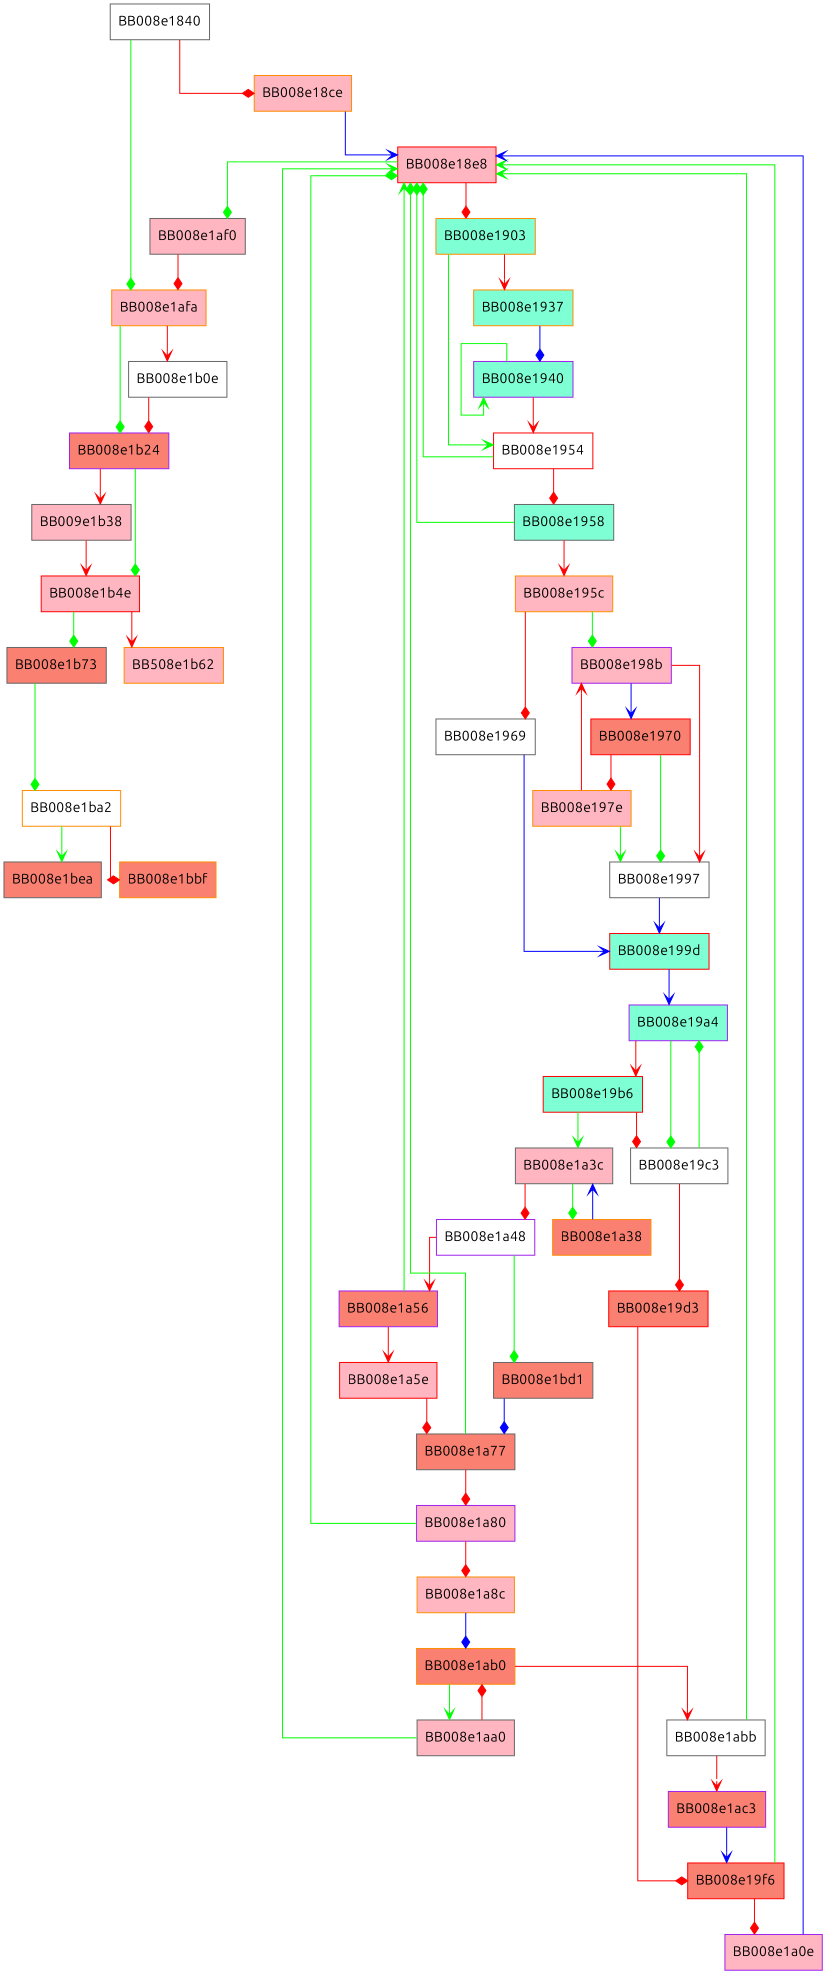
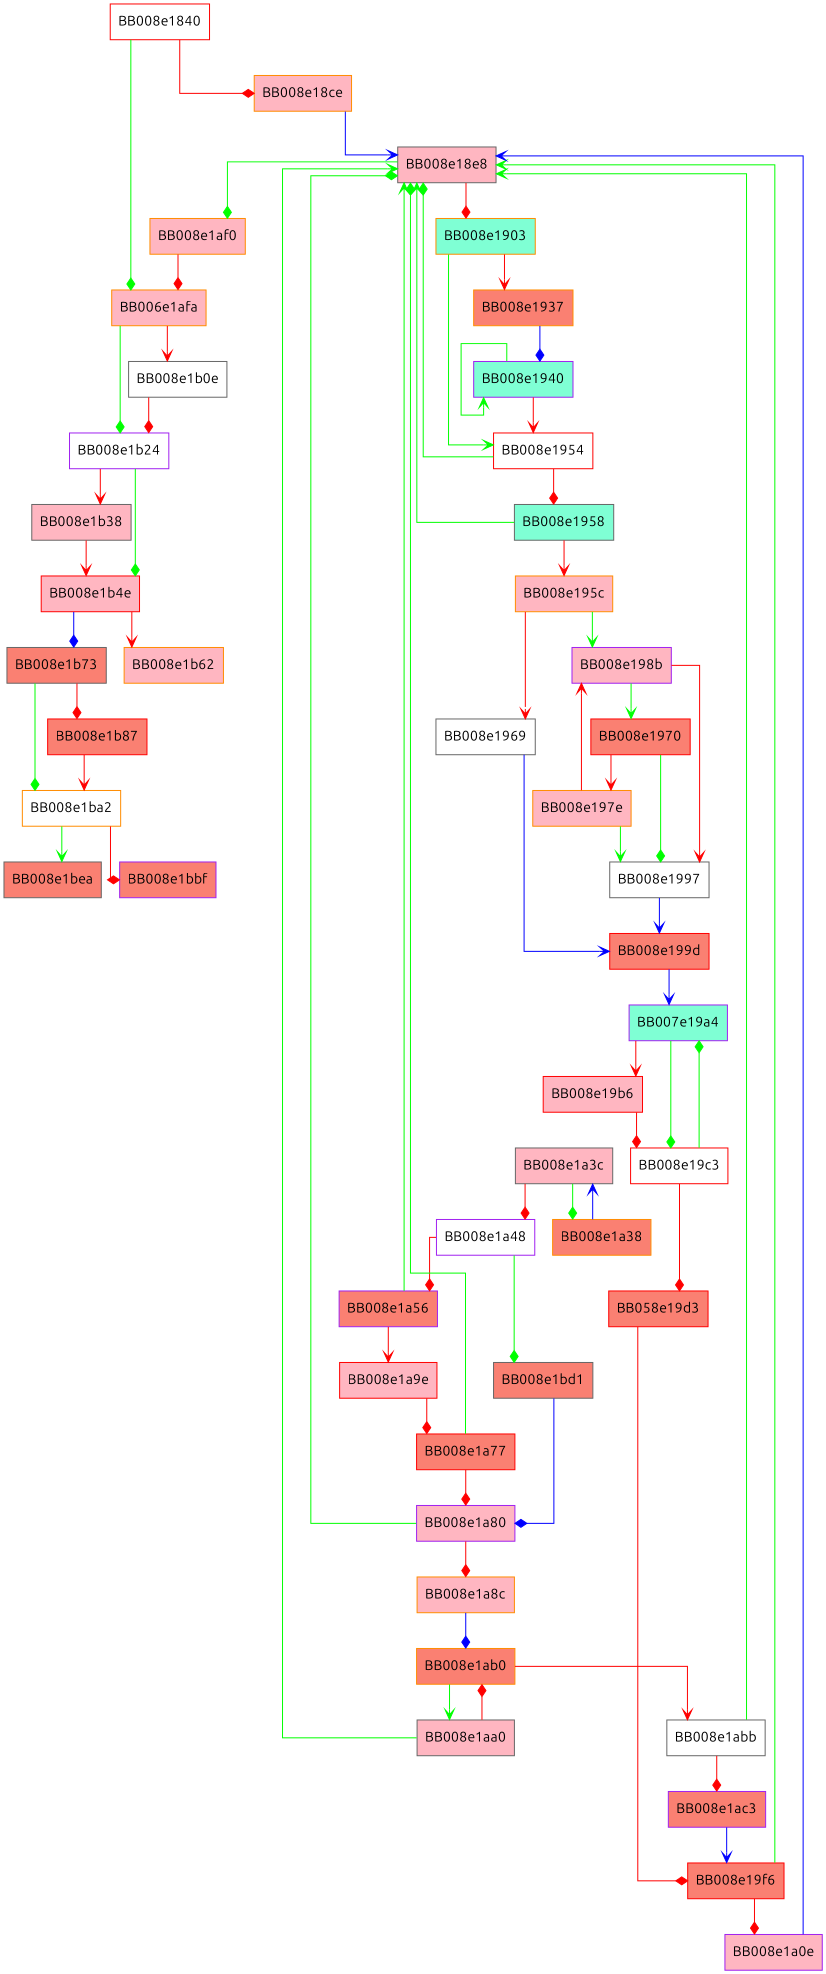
(160, 22) -> (160, 22)
(447, 165) -> (447, 165)
(198, 236) -> (198, 236)
(159, 308) -> (159, 308)
(523, 308) -> (523, 308)
(417, 406) -> (417, 406)
(119, 451) -> (119, 451)
(81, 522) -> (81, 522)
(74, 624) -> (74, 624)
(592, 625) -> (592, 625)
(525, 659) -> (525, 659)
(174, 665) -> (174, 665)
(631, 696) -> (631, 696)
none -> (97, 737)
(611, 768) -> (611, 768)
(168, 880) -> (168, 880)
(659, 951) -> (659, 951)
(678, 1023) -> (678, 1023)
(593, 1094) -> (593, 1094)
(578, 1125) -> none
(679, 1166) -> (679, 1166)
(430, 1256) -> (430, 1256)
(658, 1309) -> (658, 1309)
(388, 1380) -> (388, 1380)
(504, 1410) -> (554, 1474)
(466, 1452) -> (466, 1452)
(717, 1768) -> (717, 1768)
